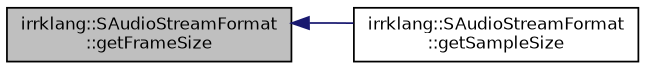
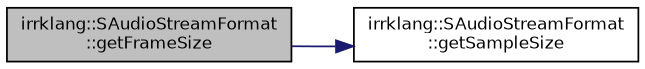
(331, 23) -> (314, 46)
